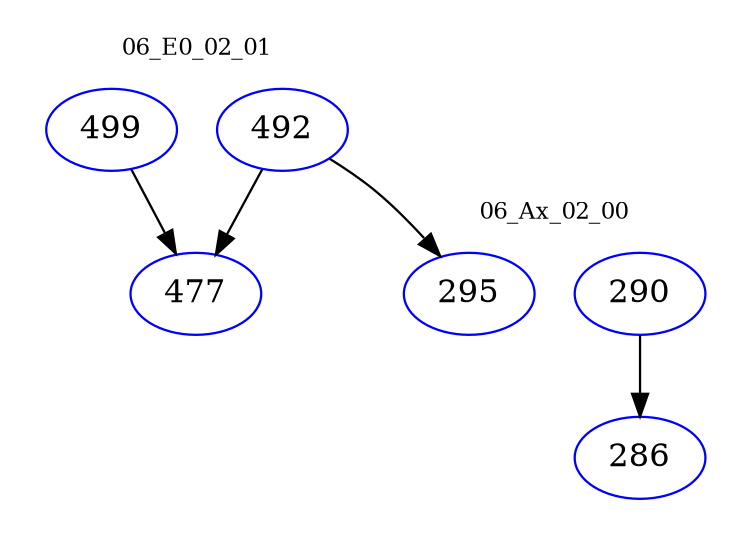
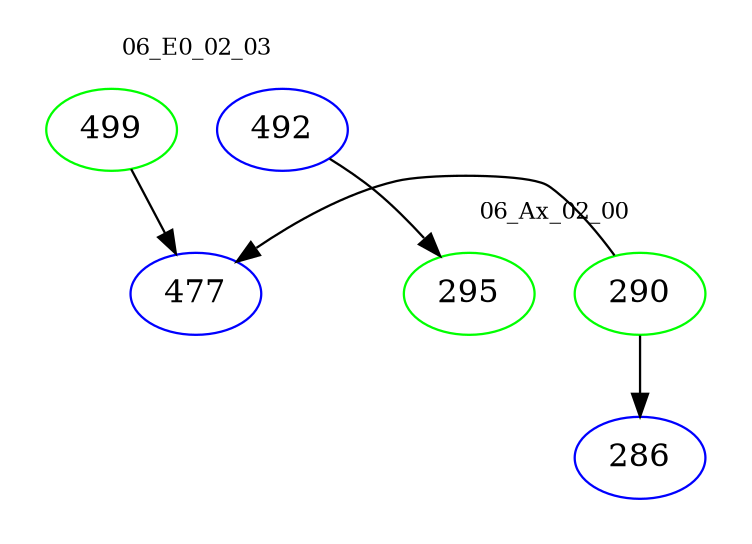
(197, 49) -> (197, 49)
(112, 130) -> (112, 130)
(245, 202) -> (443, 176)
(469, 294) -> (469, 294)
(640, 294) -> (640, 294)
